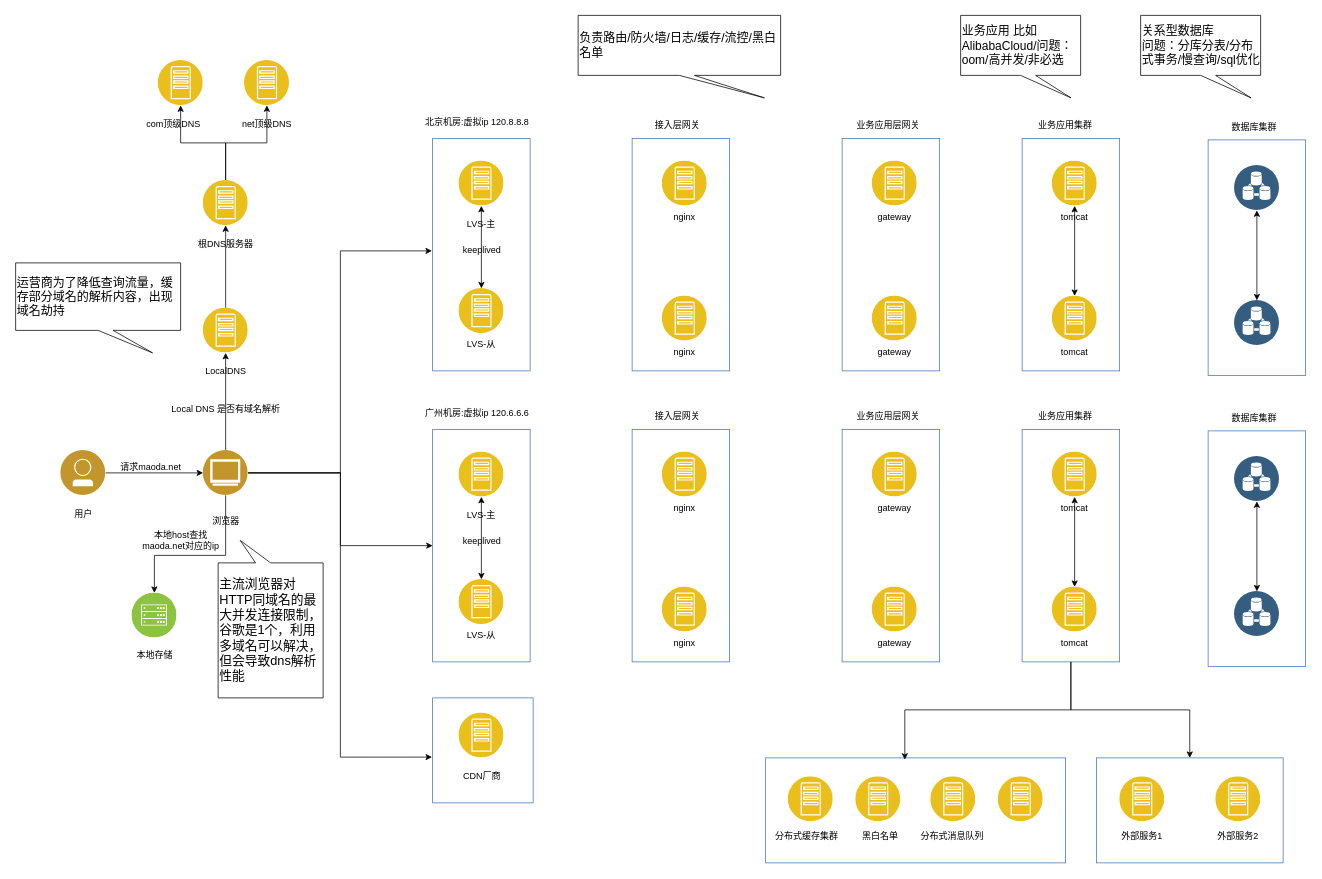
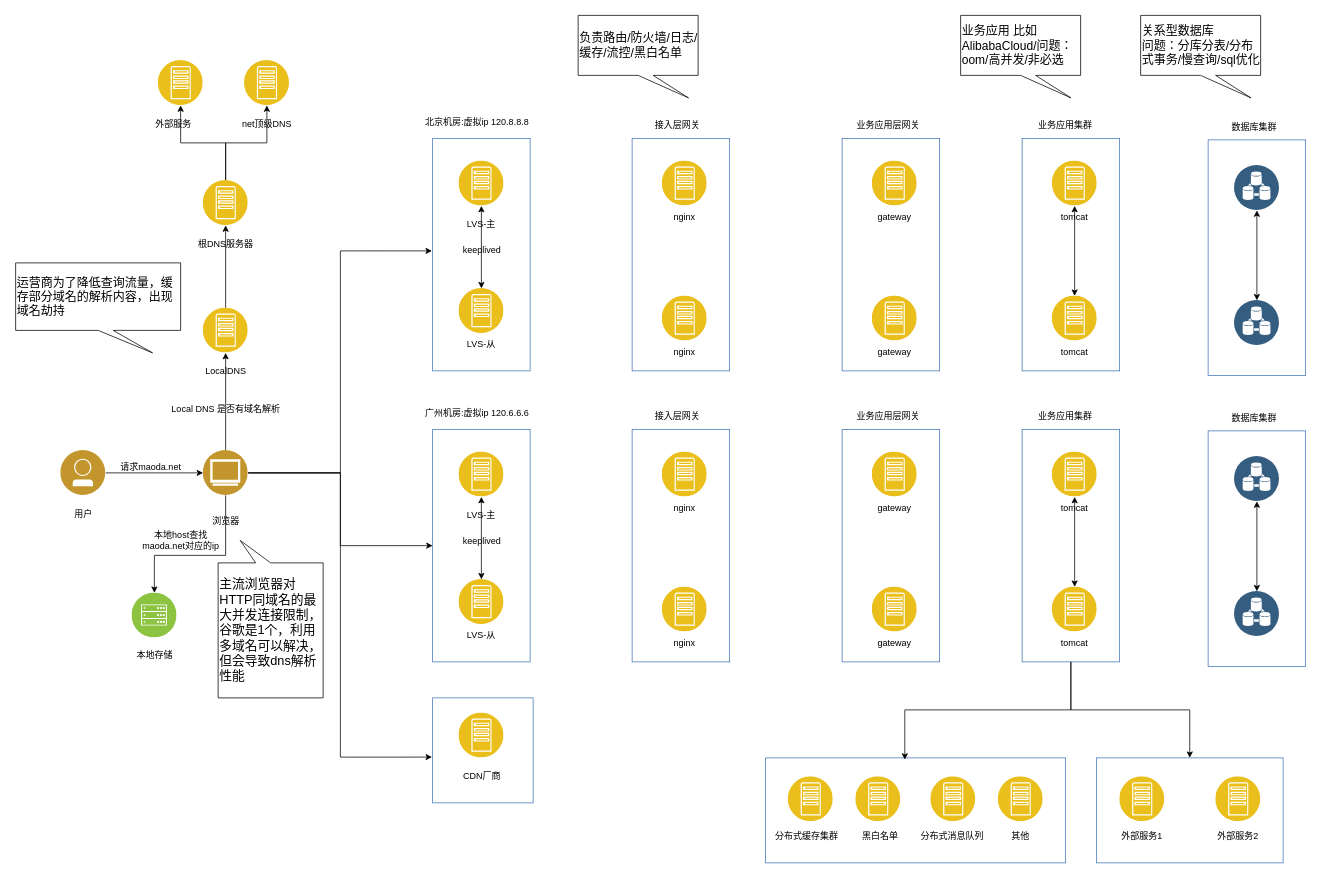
(679, 57) -> (638, 57)
(173, 124) -> (173, 124)
none -> (1020, 837)
